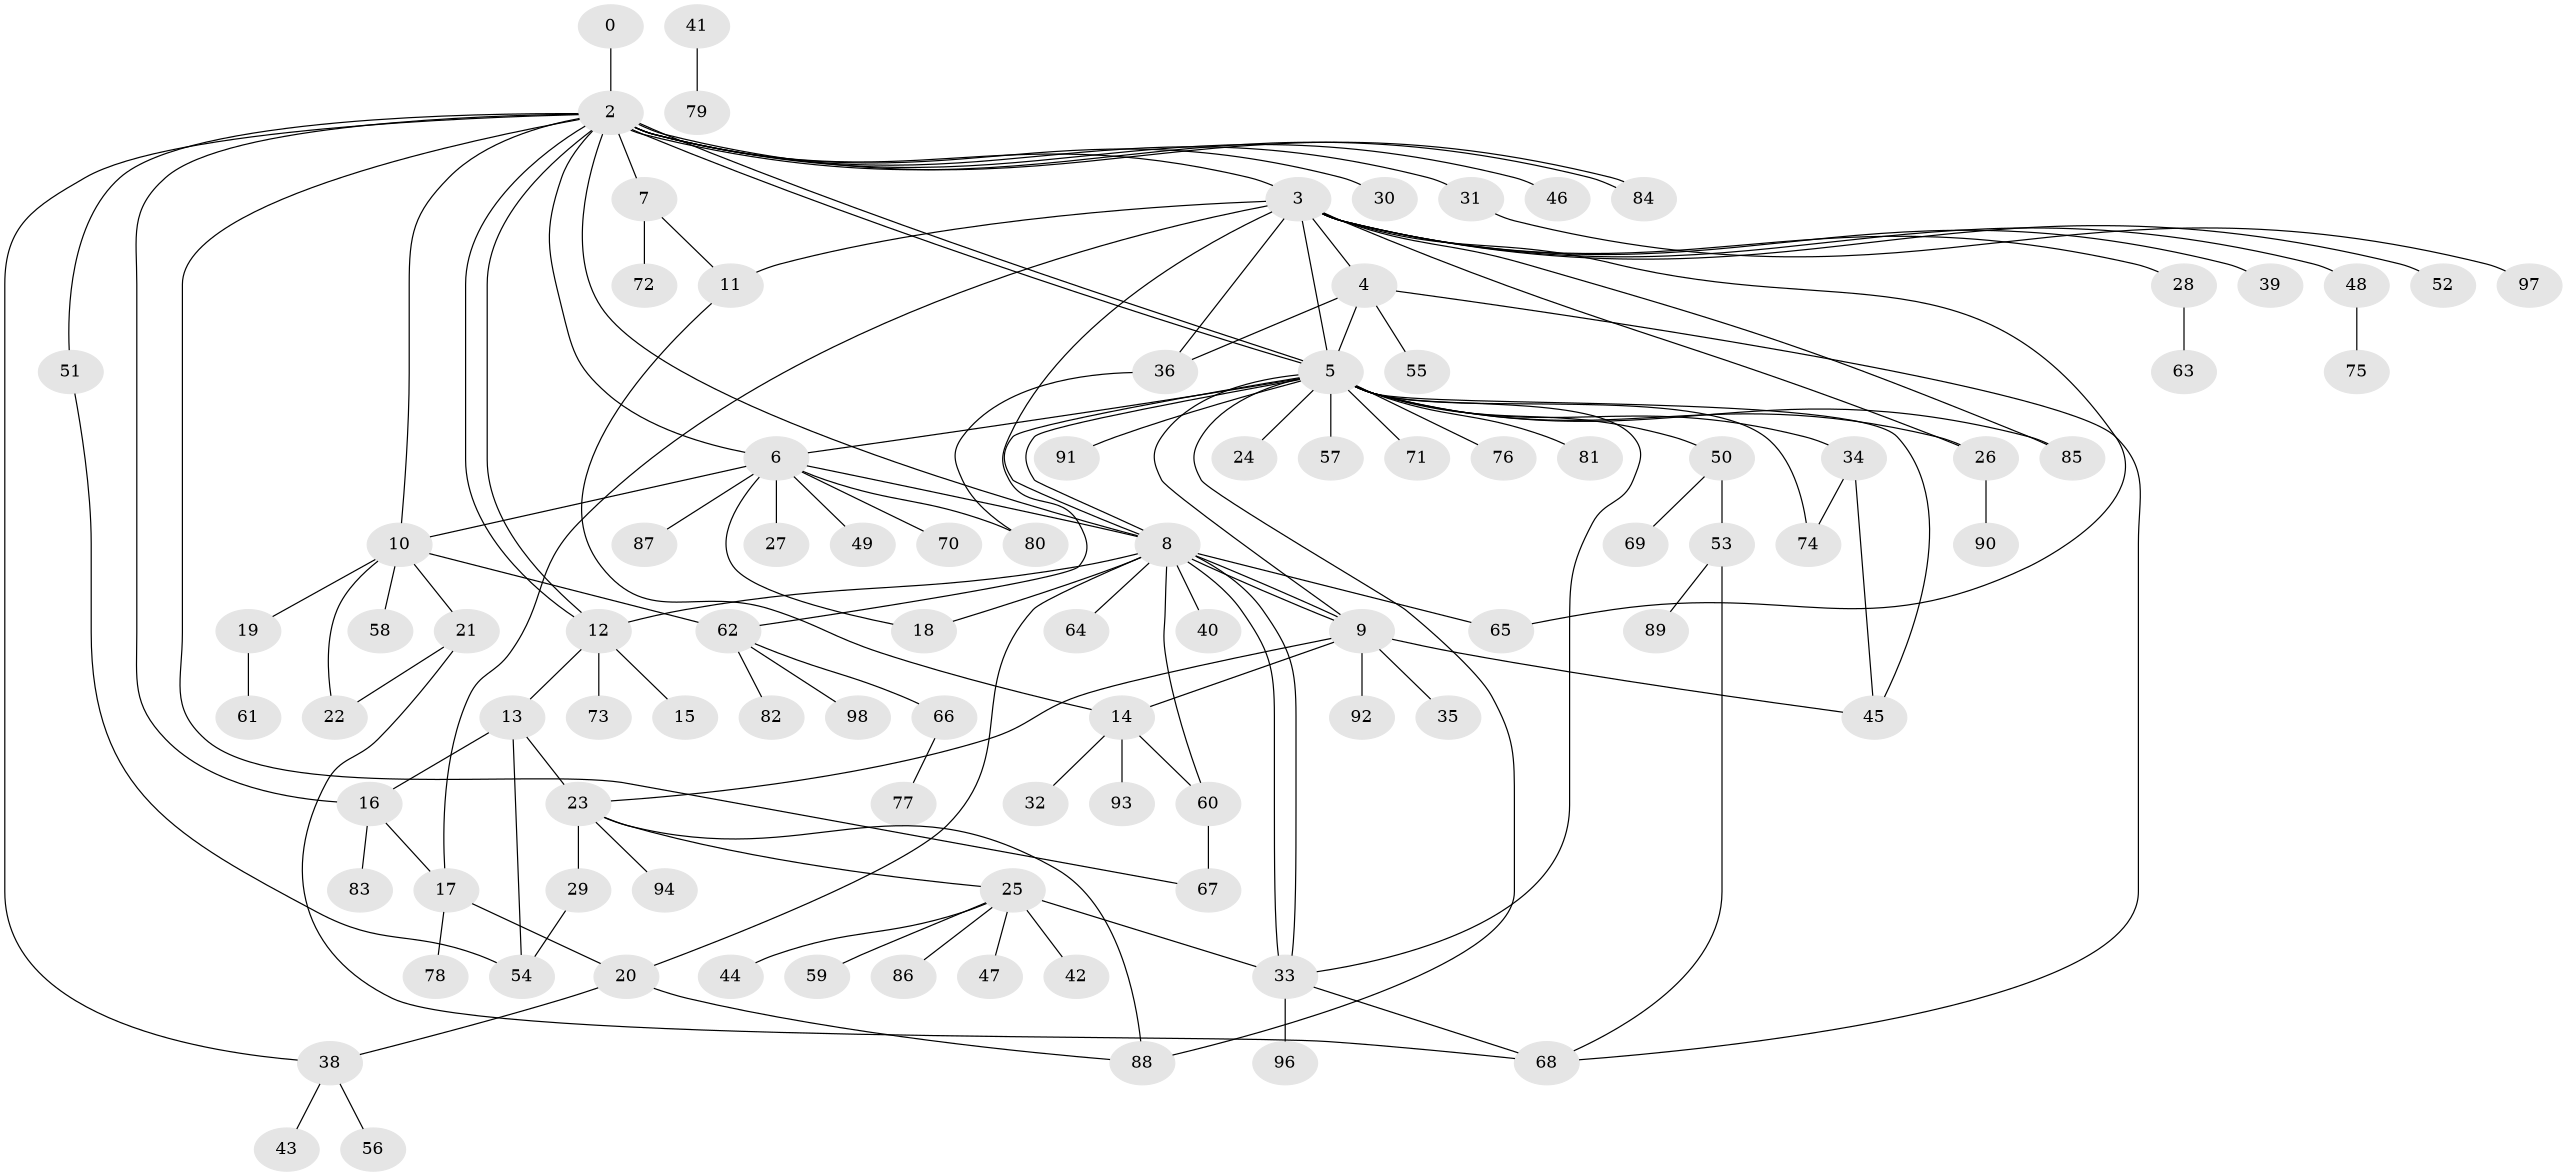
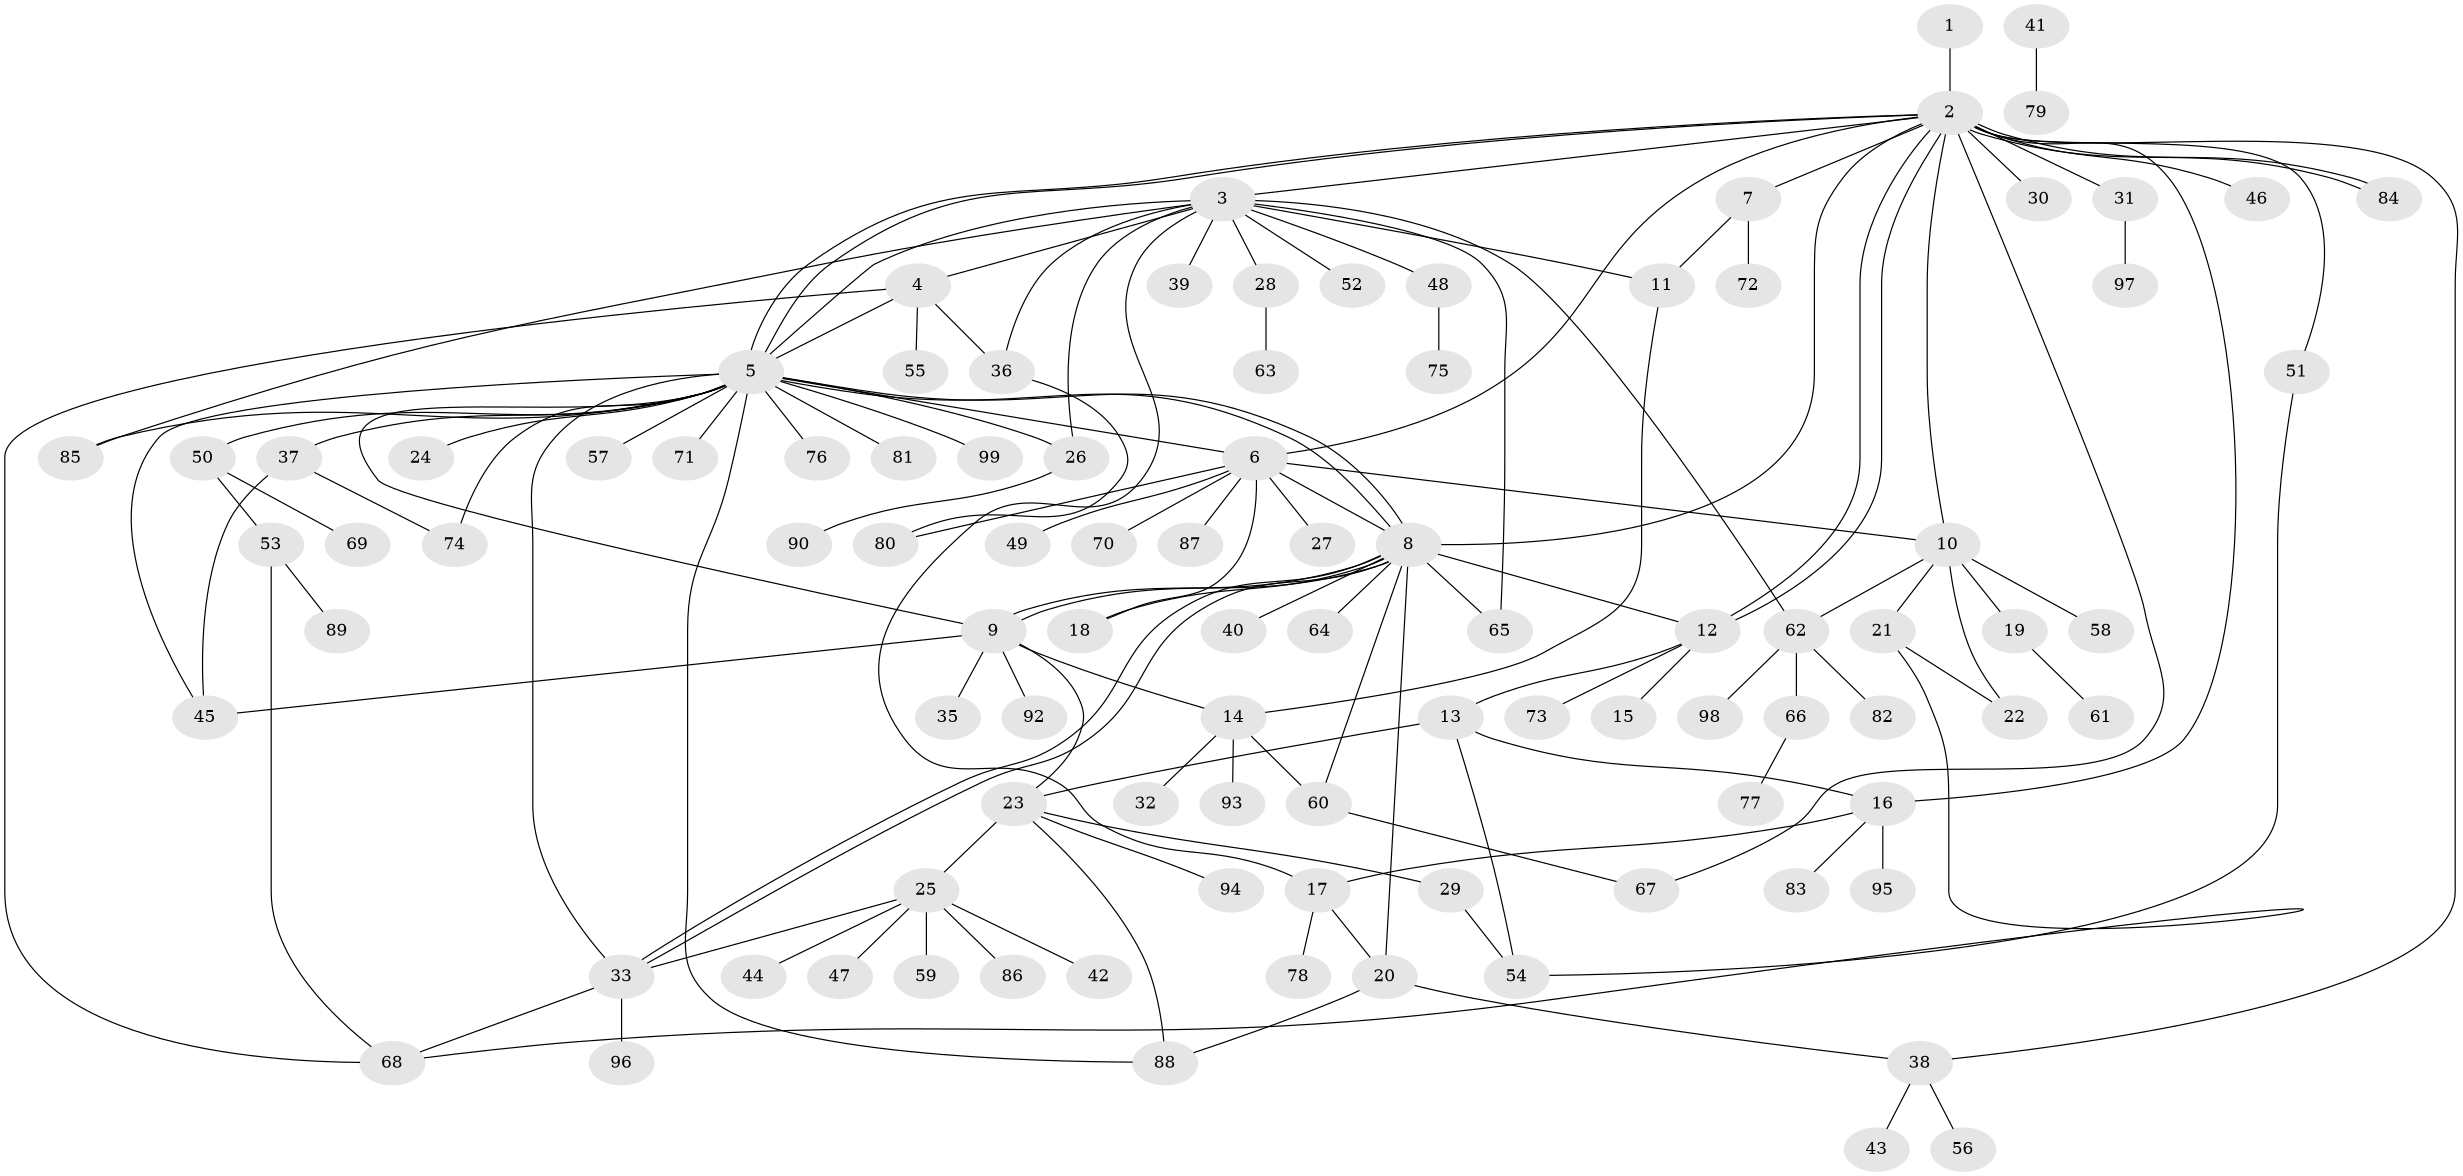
(611, 26) -> (1950, 26)
(1067, 458) -> (990, 458)
(1854, 458) -> (289, 458)
none -> (1883, 890)
